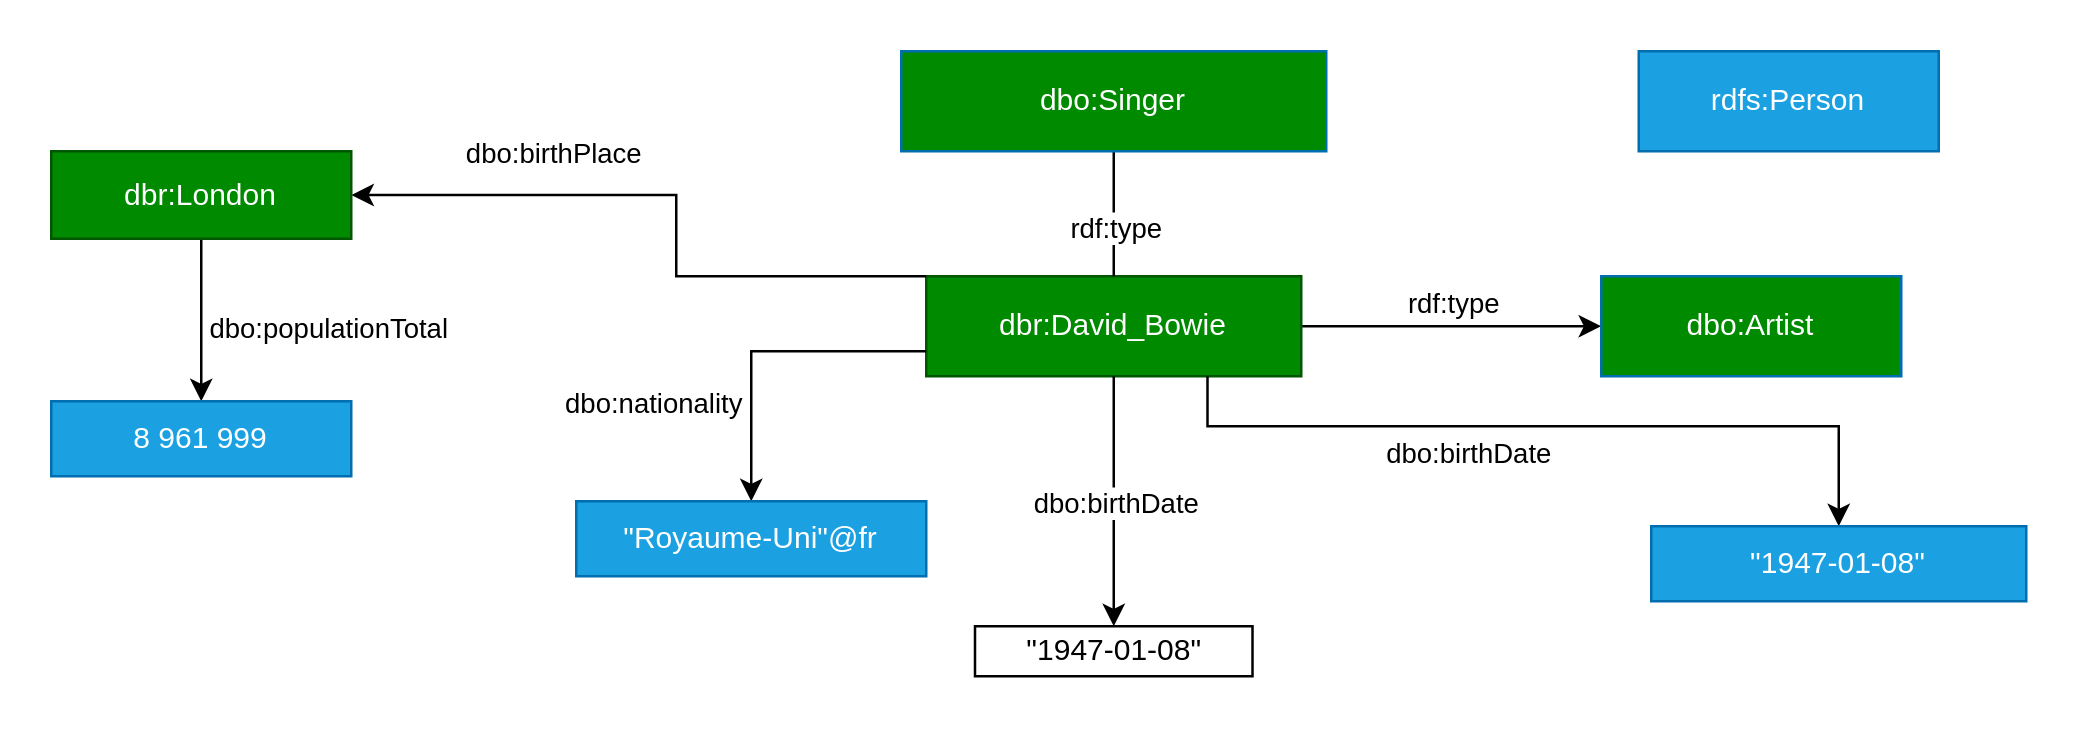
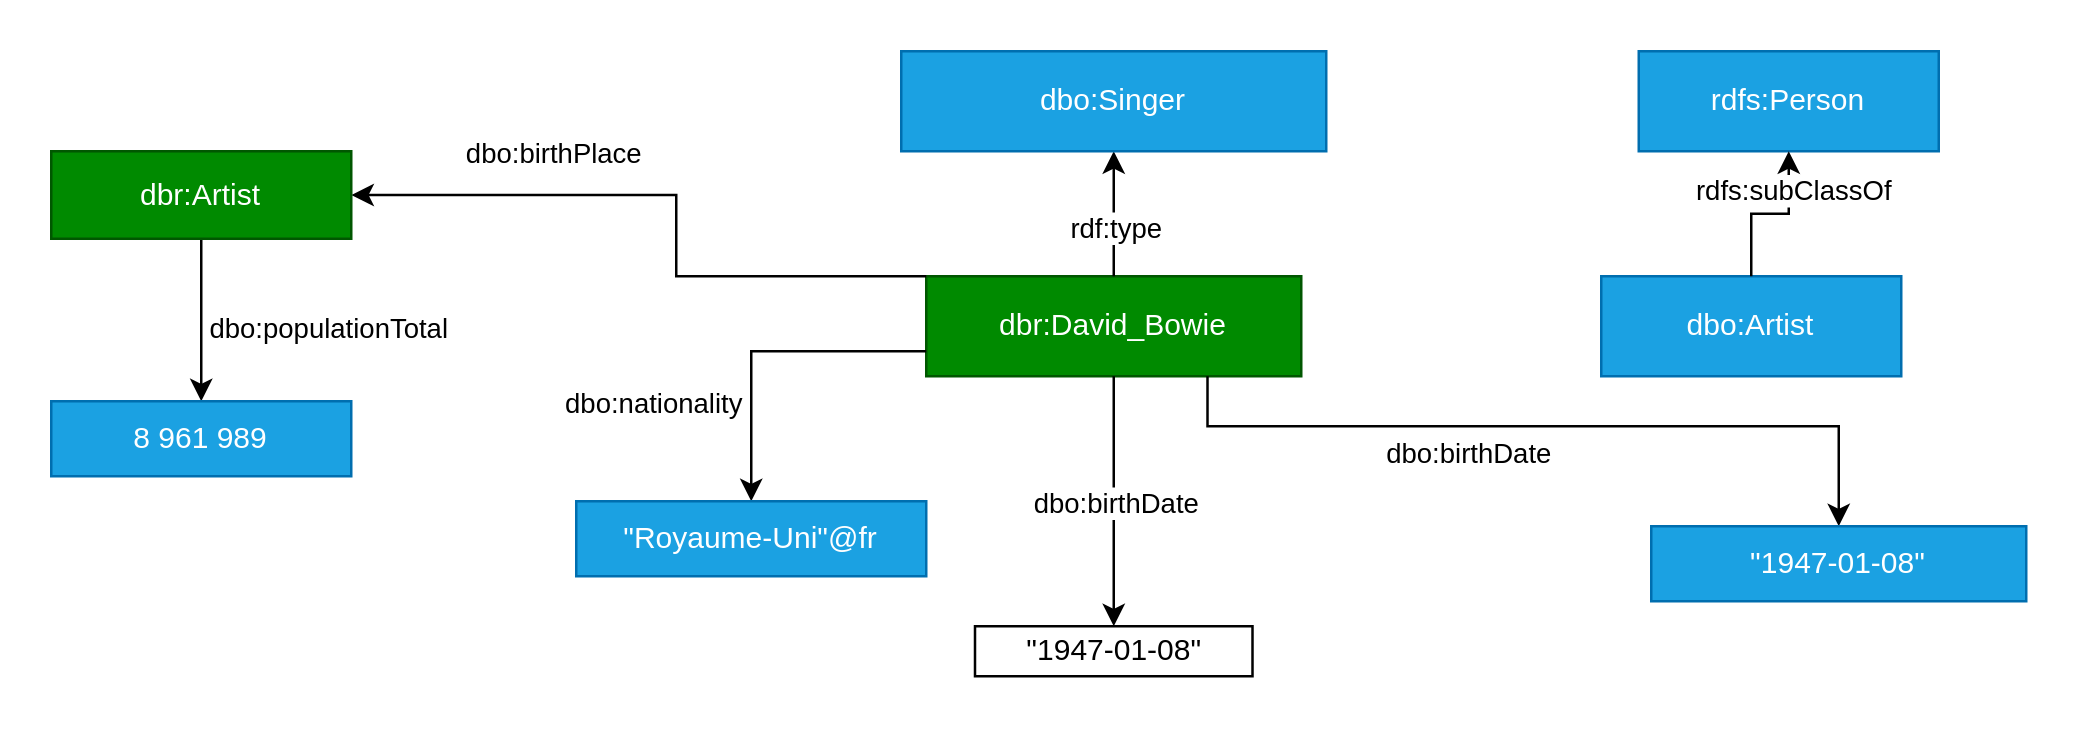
(1114, 101) -> (1114, 101)
(1114, 161) -> (1114, 169)
(201, 196) -> (201, 196)
none -> (1761, 214)
(1443, 326) -> none
(1751, 326) -> (1751, 326)
(201, 439) -> (201, 439)
